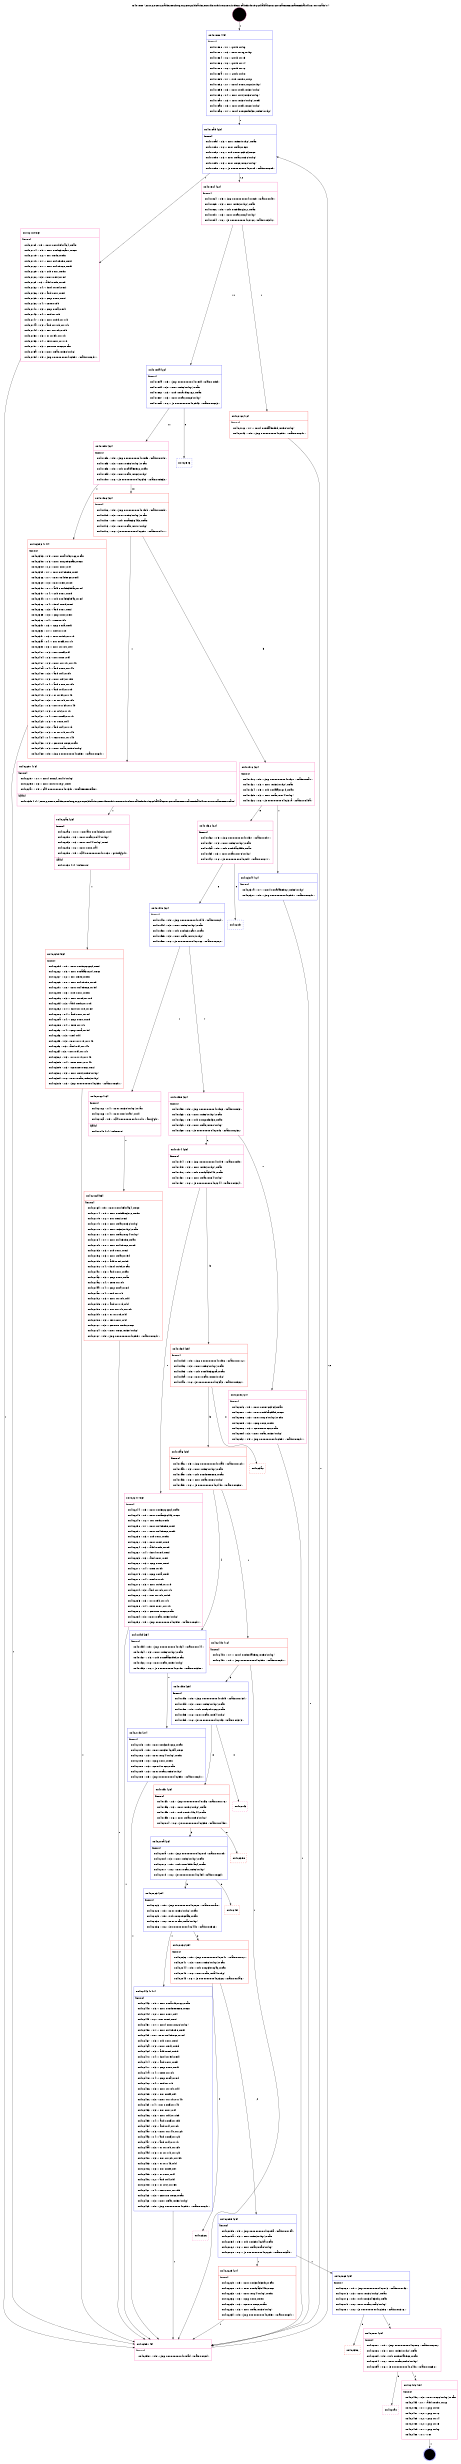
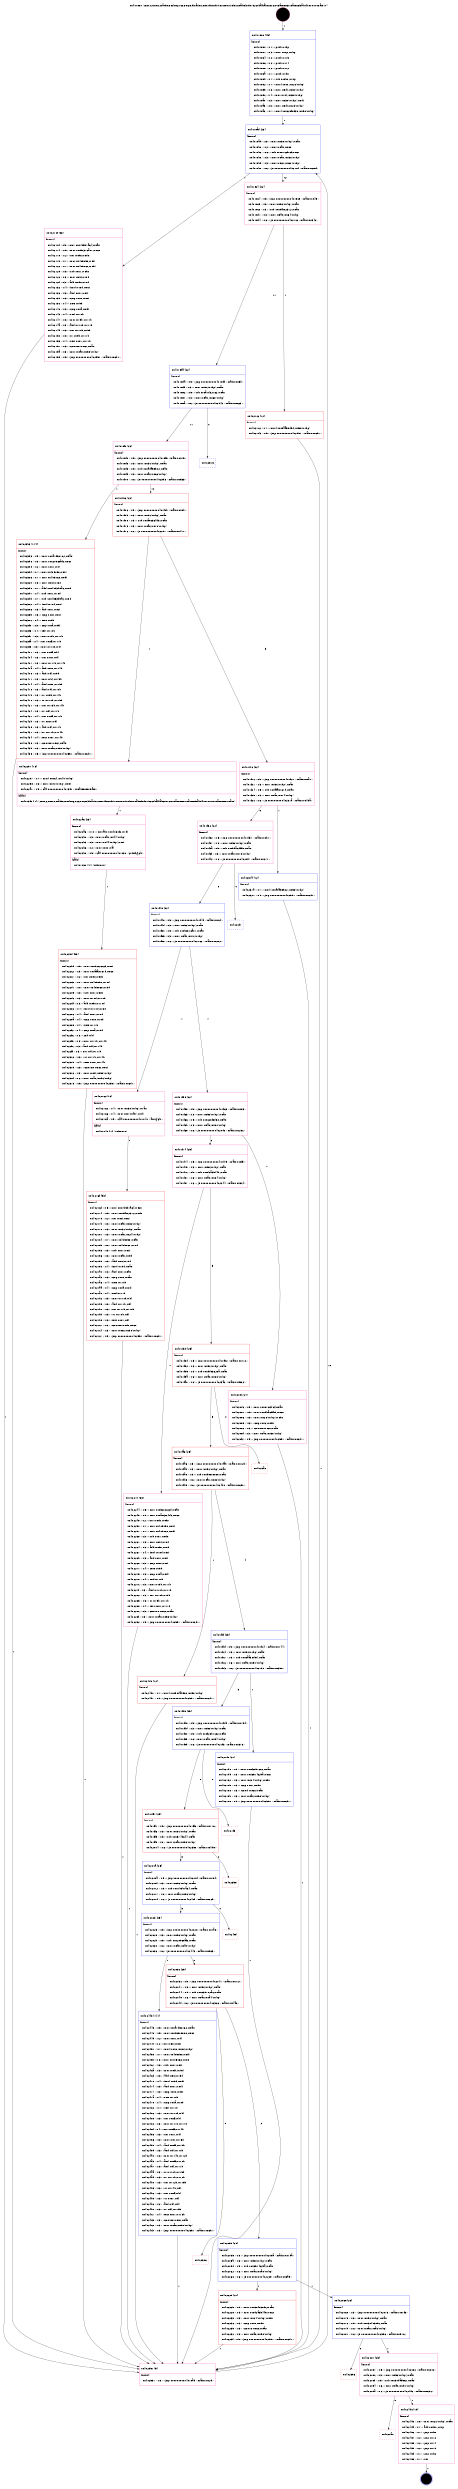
(233, 1673) -> (230, 1689)
